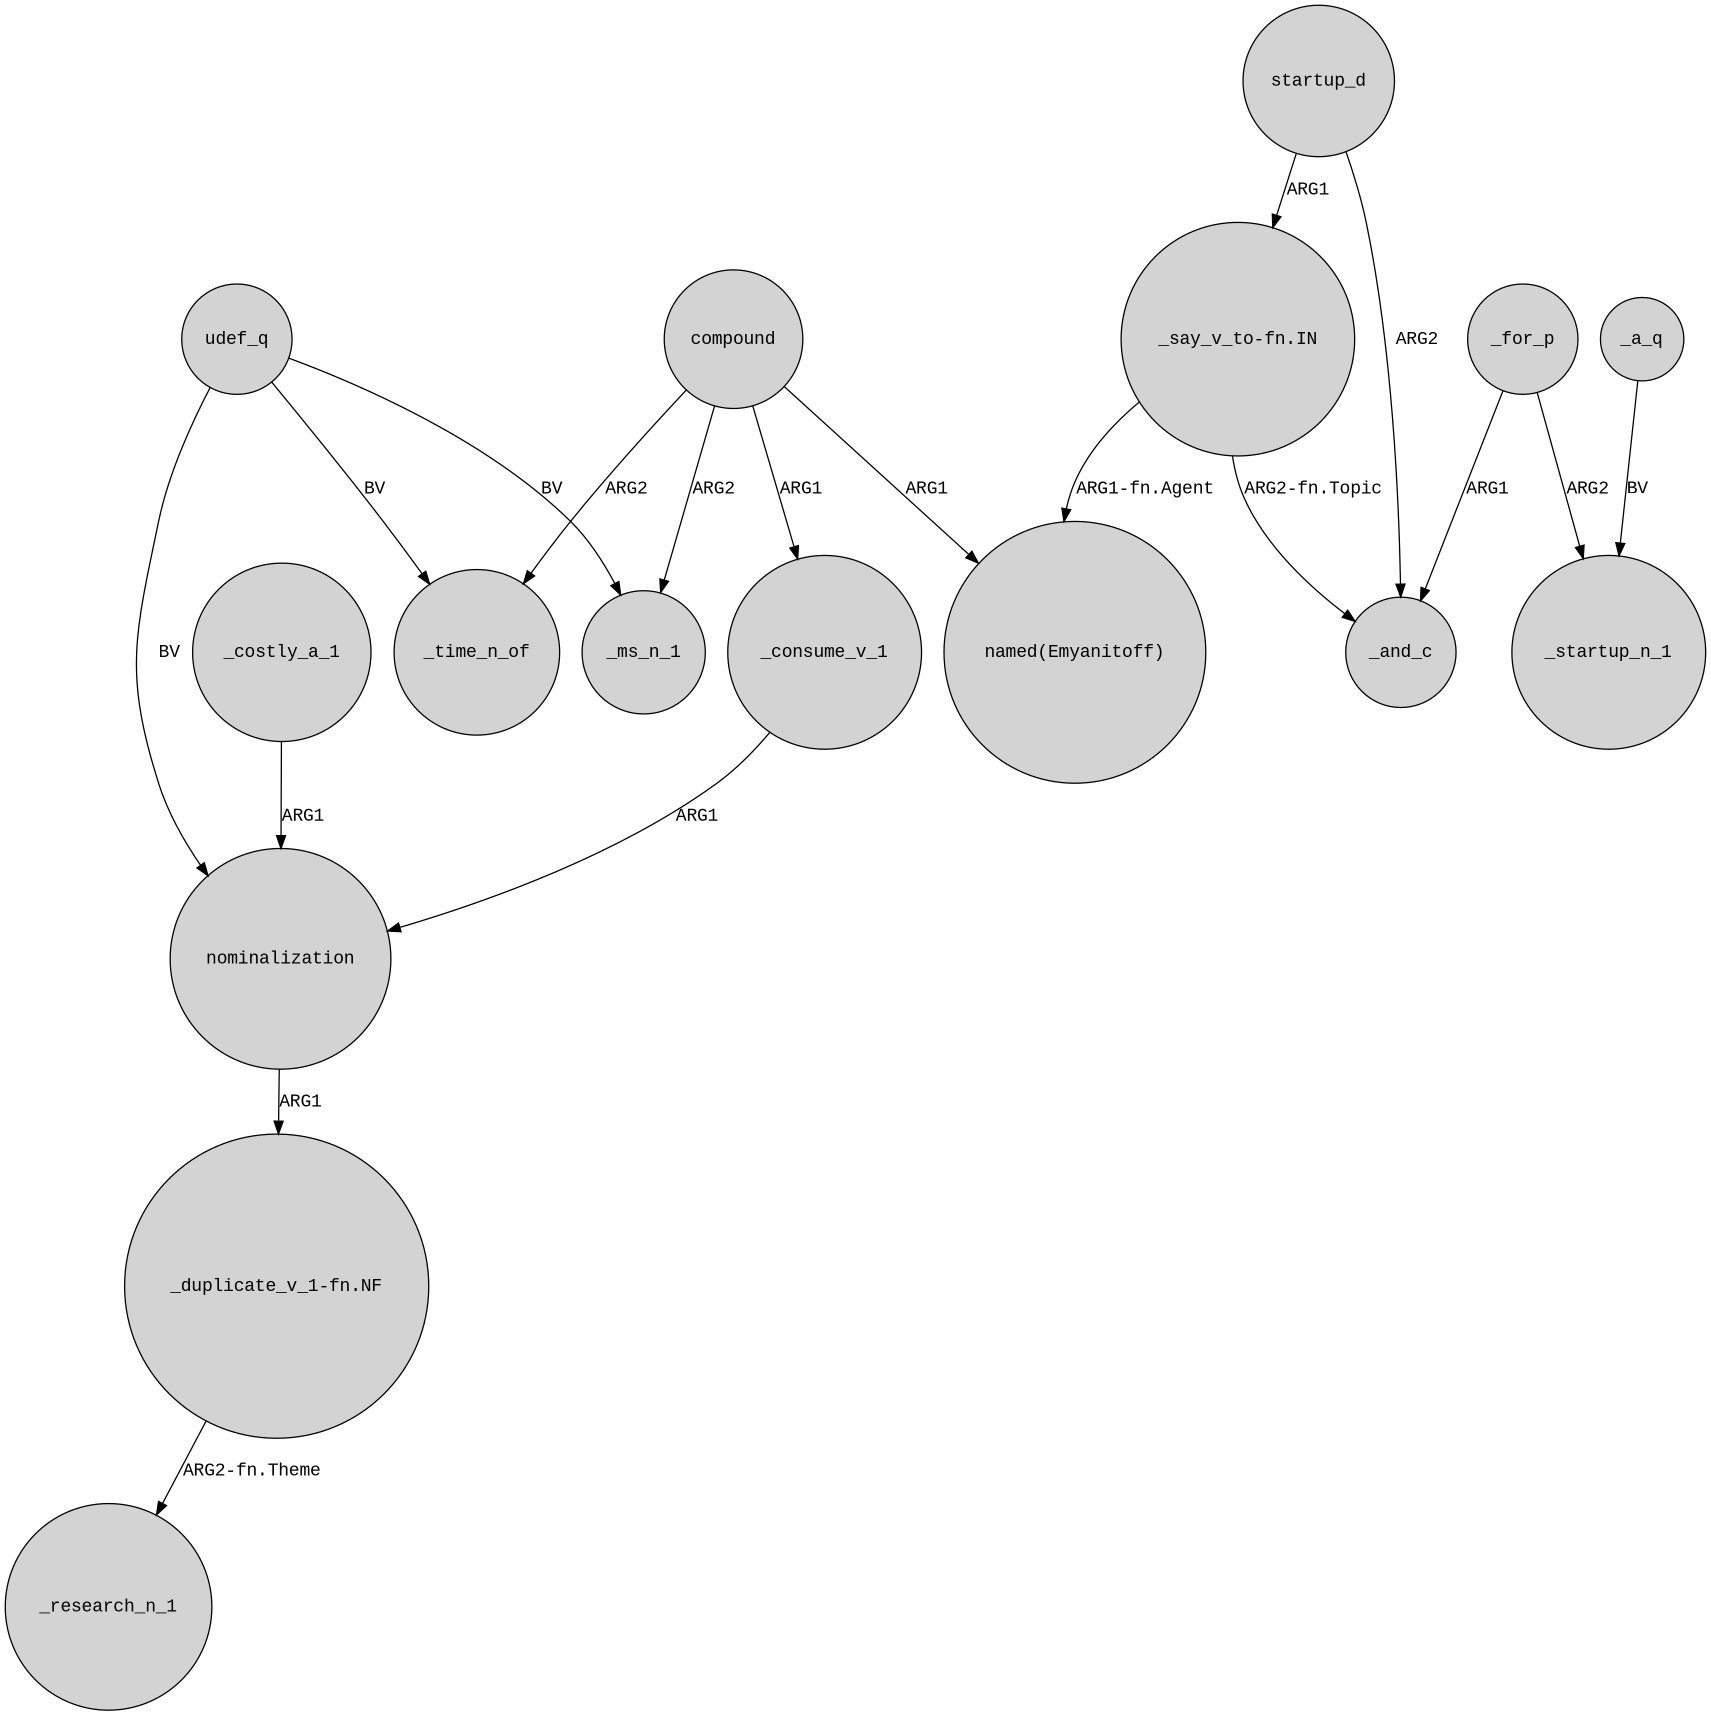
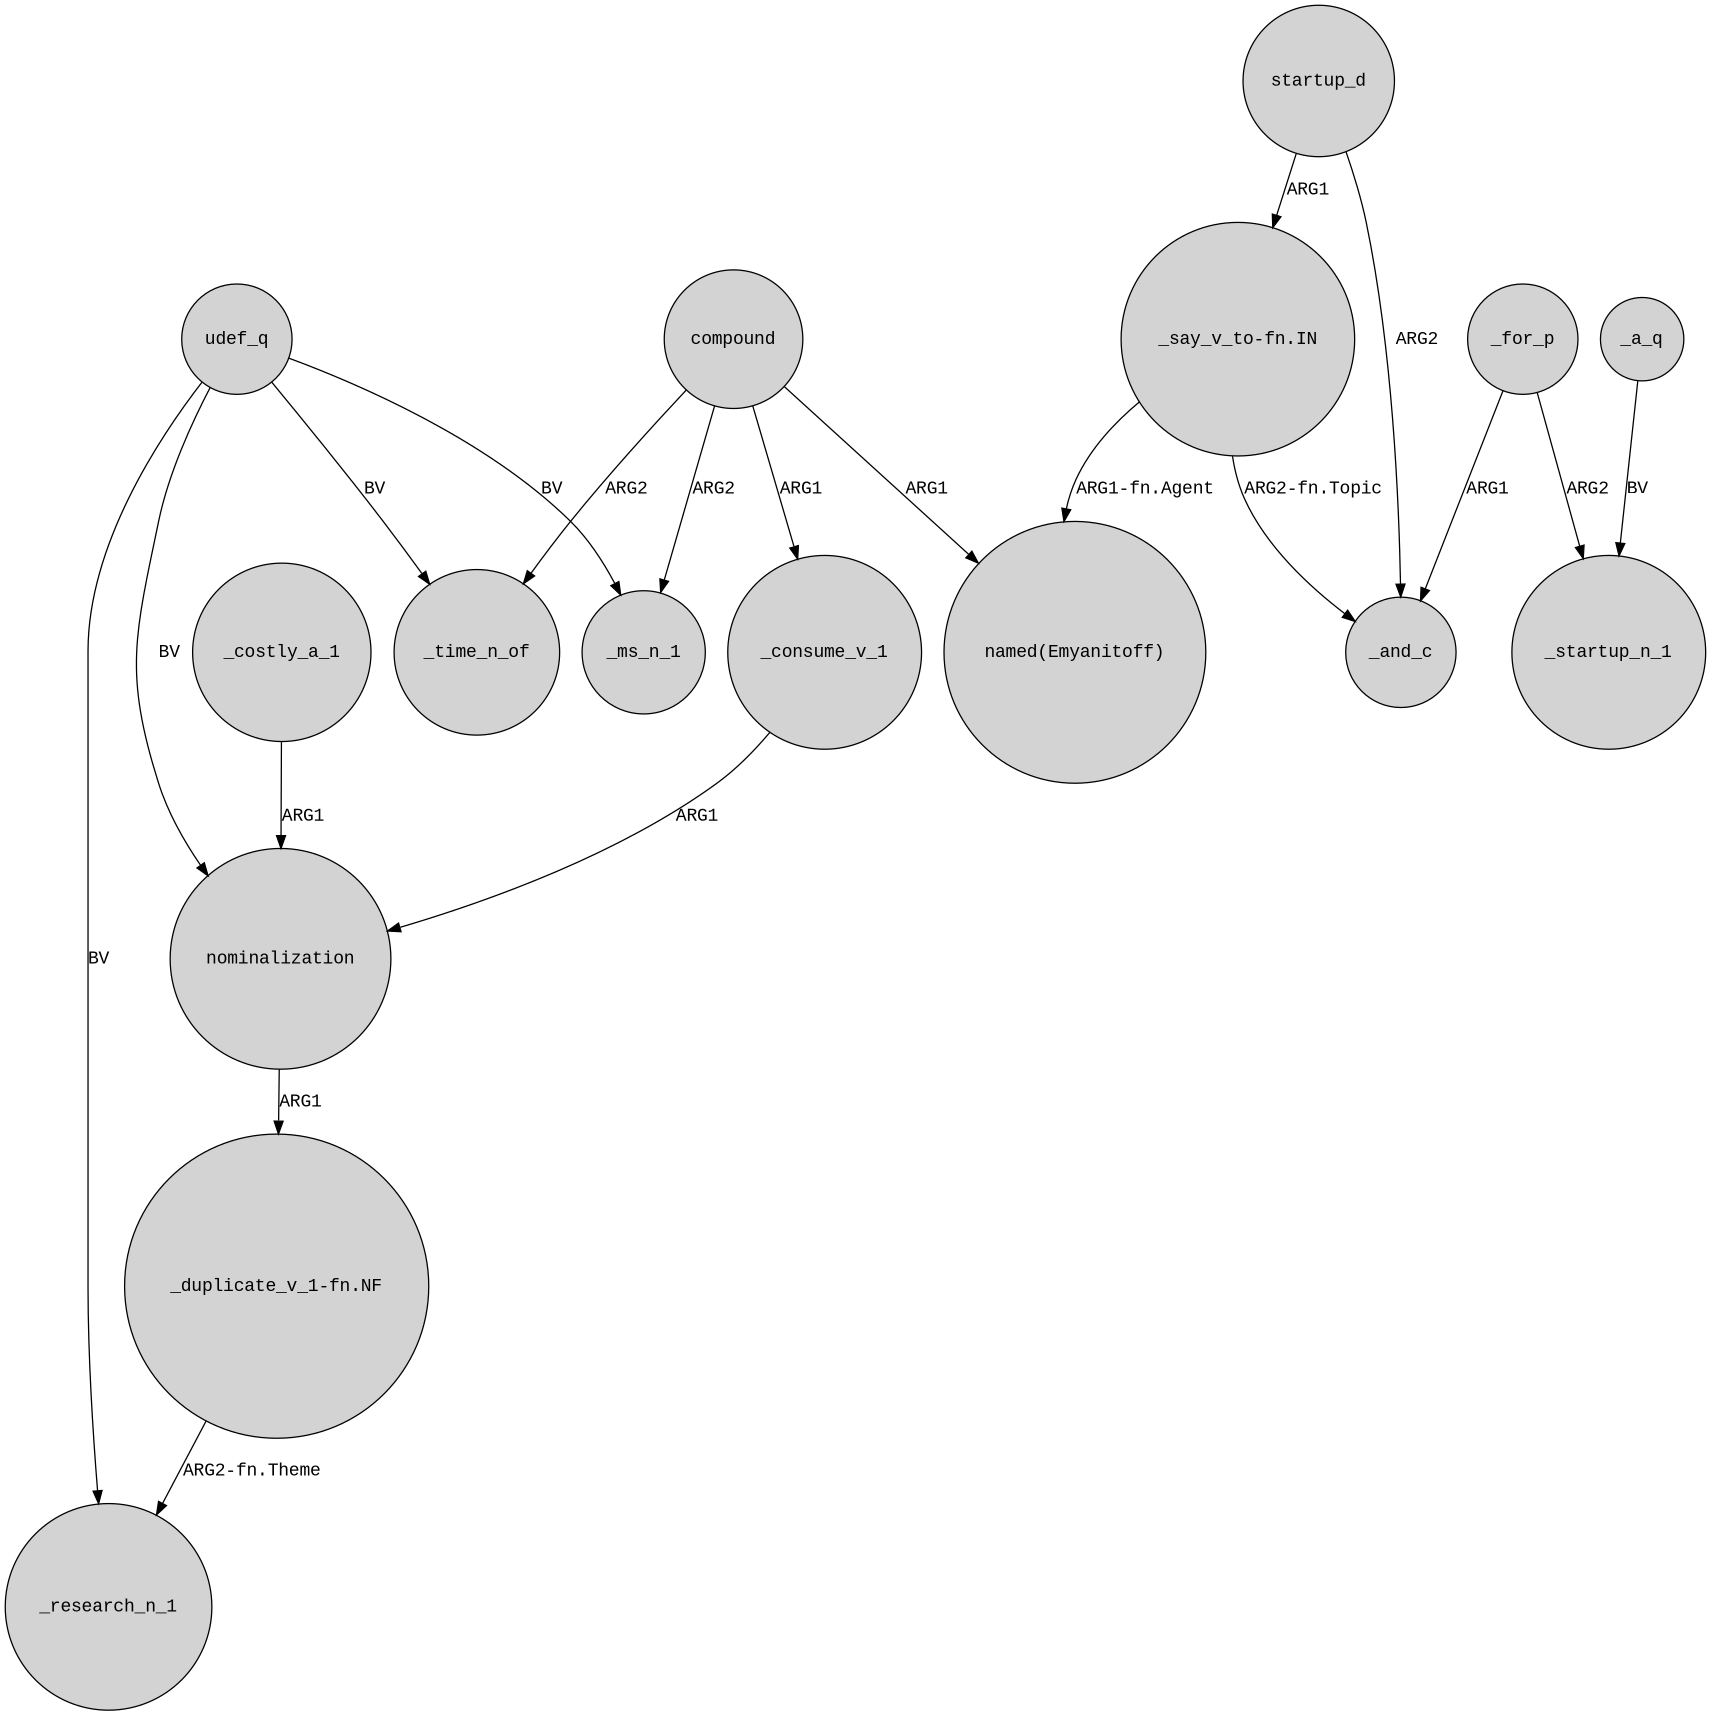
none -> (88, 923)
